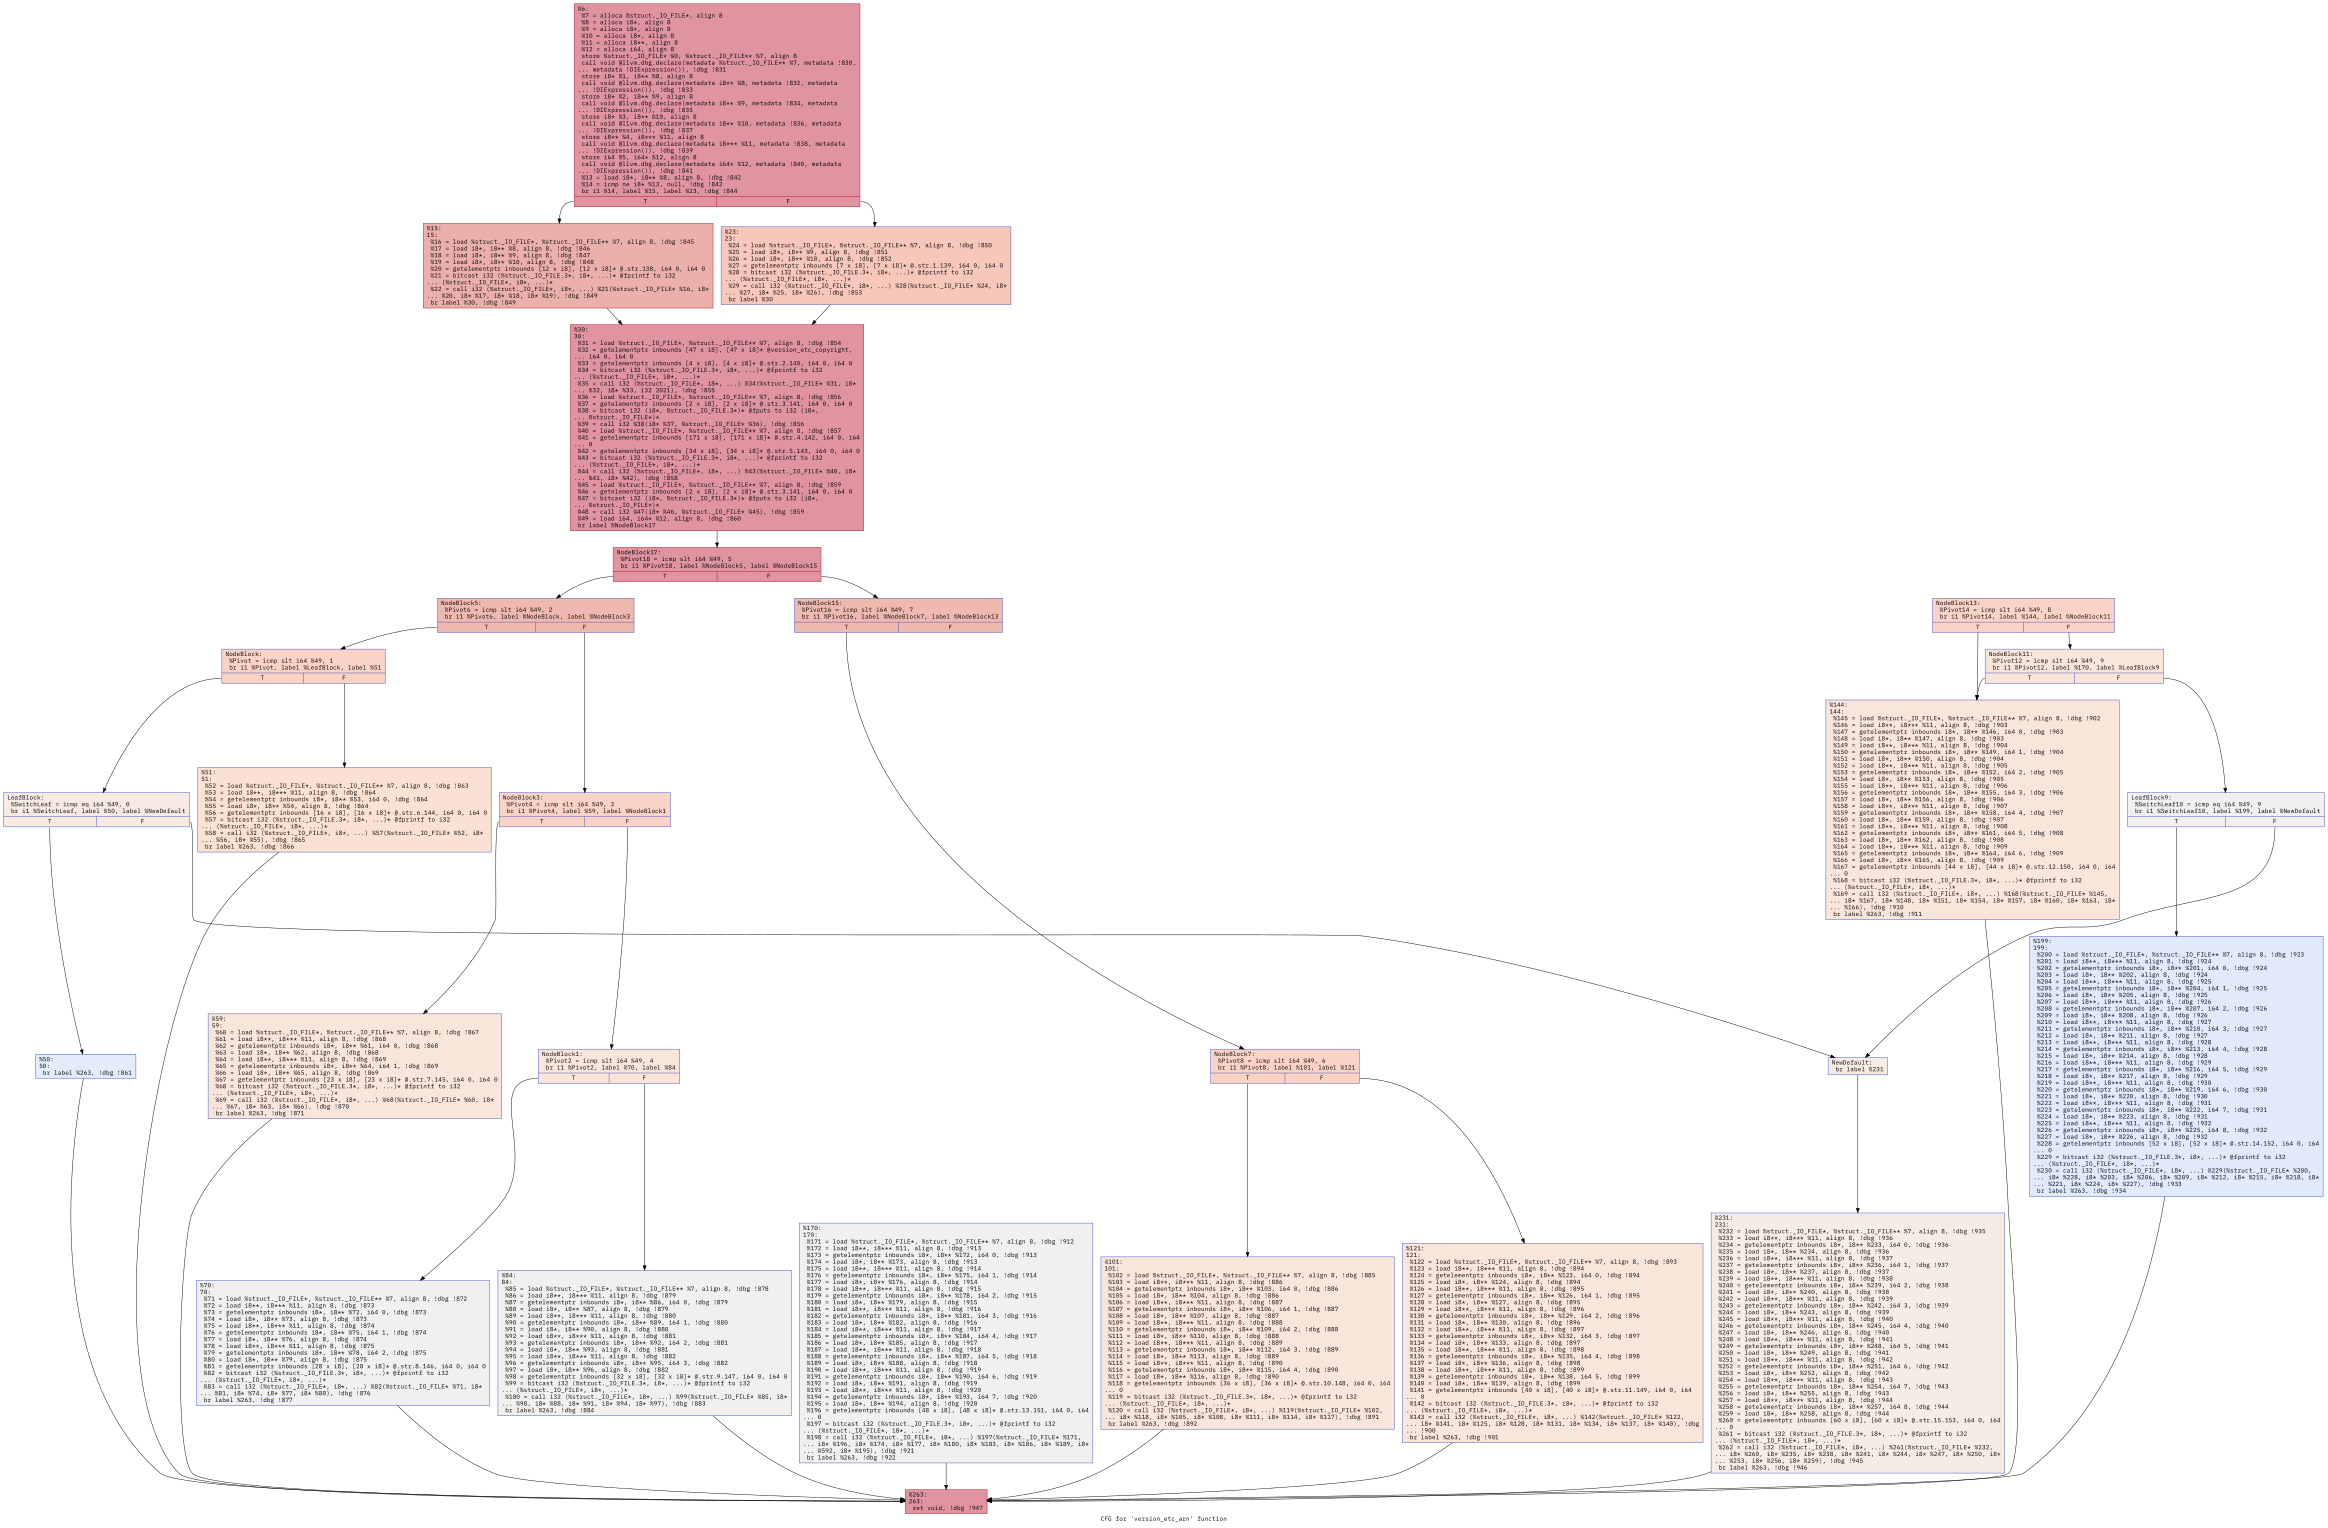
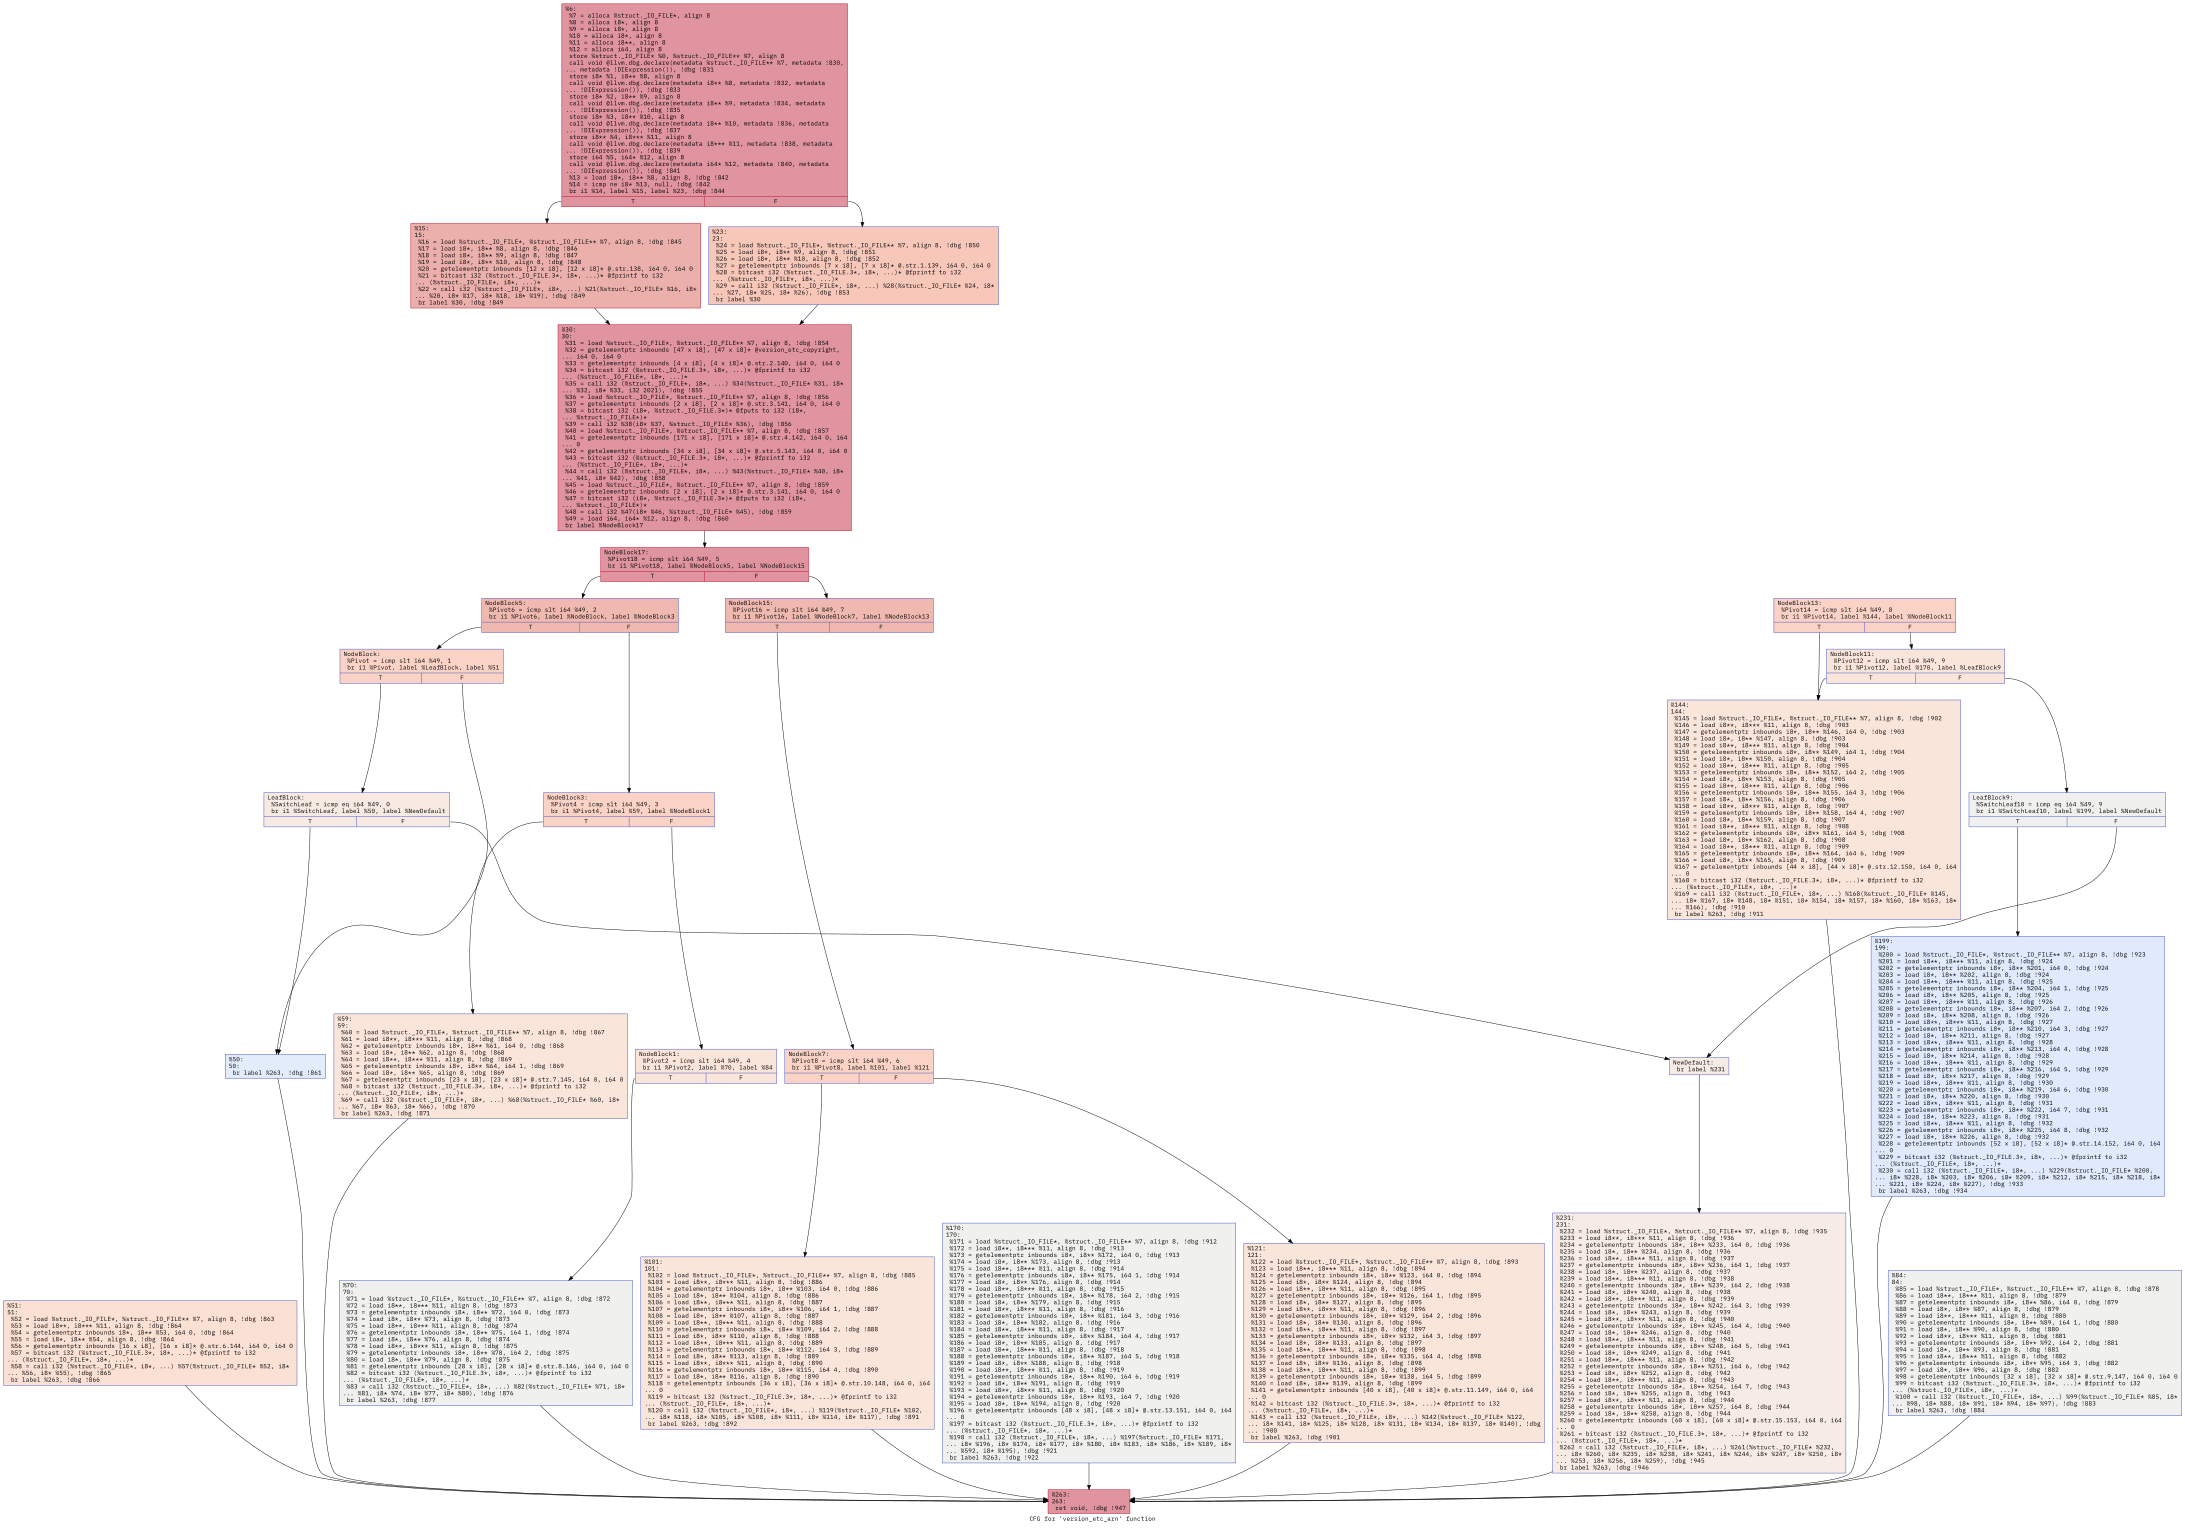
(344, 723) -> (449, 923)
(645, 1175) -> none
